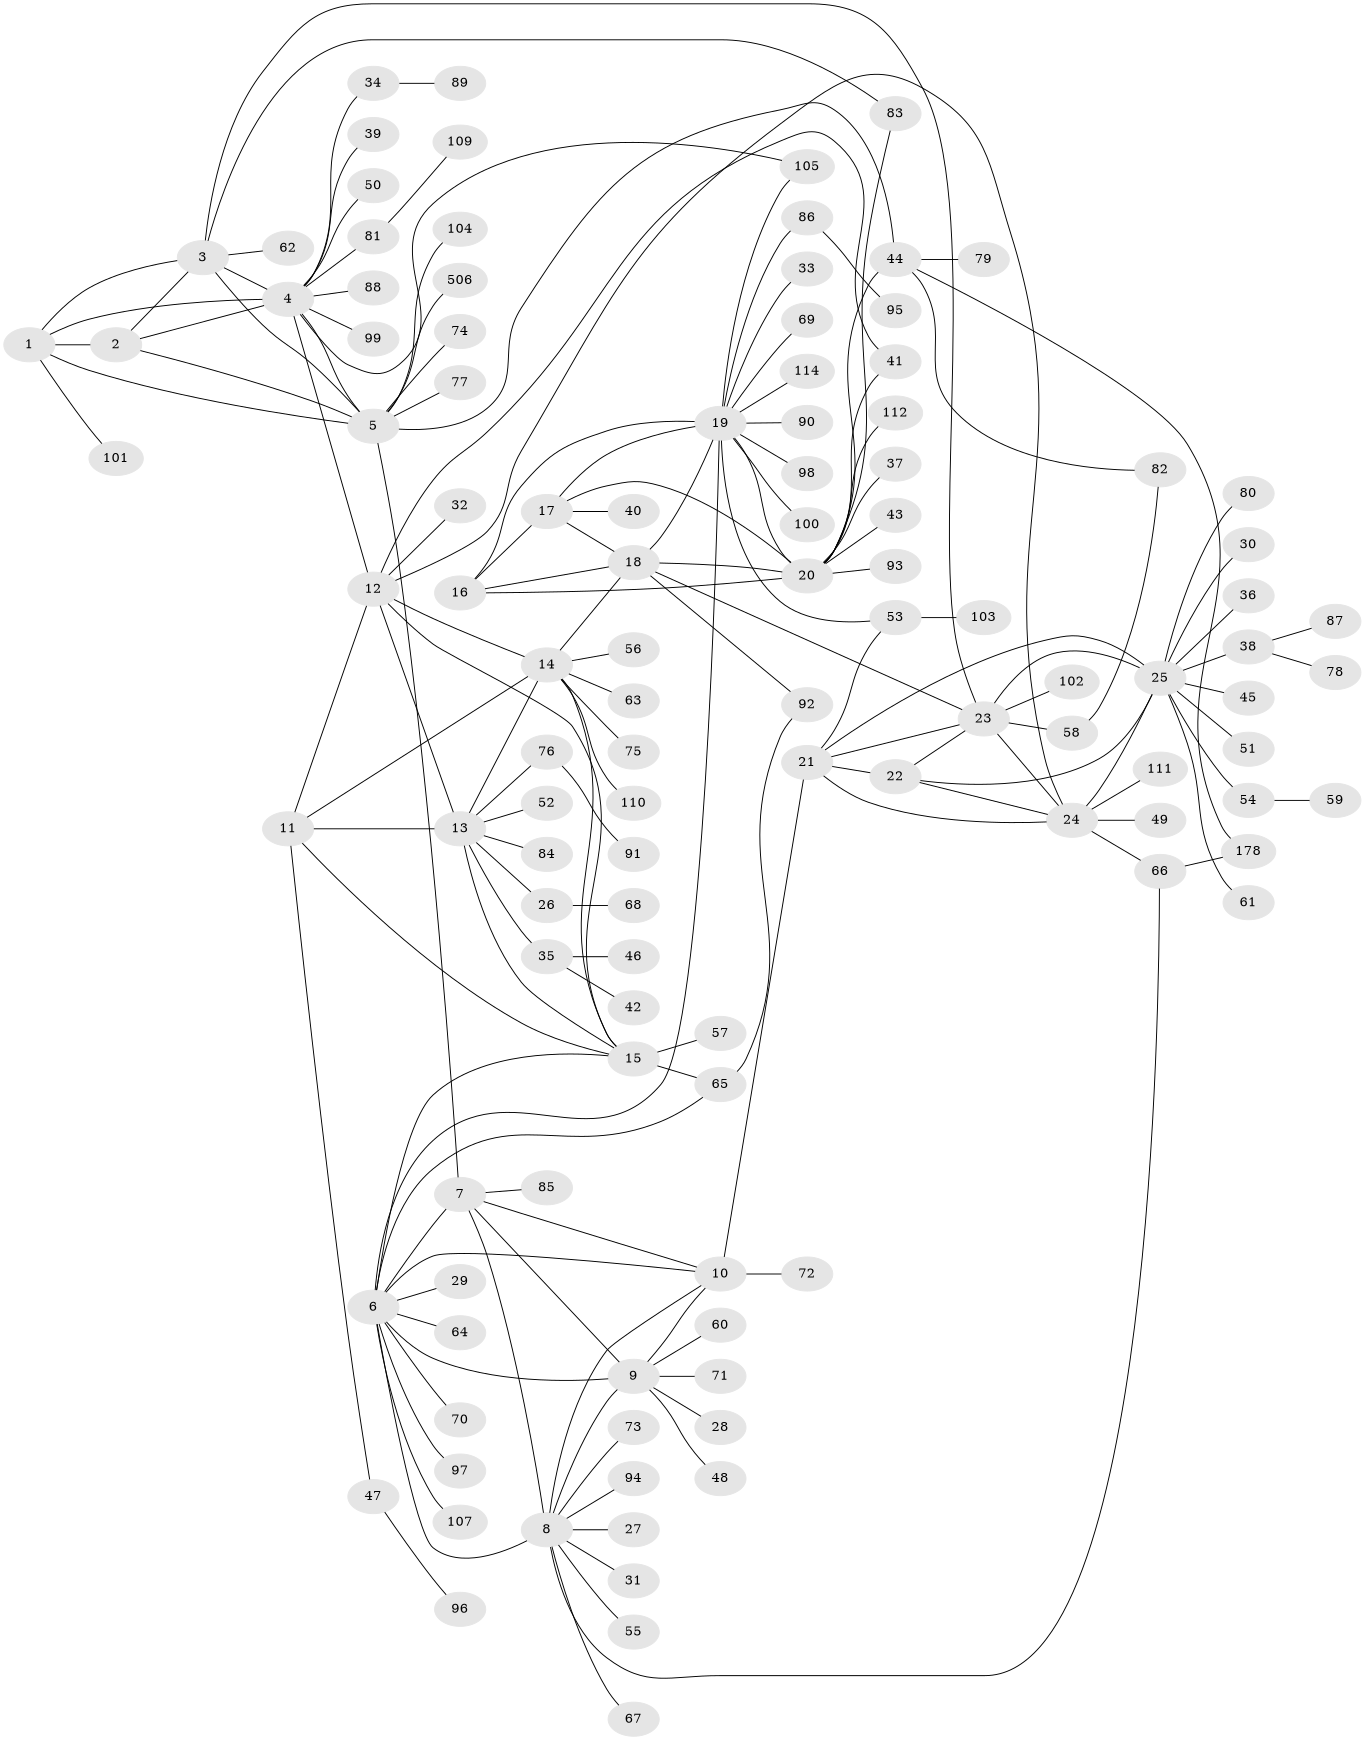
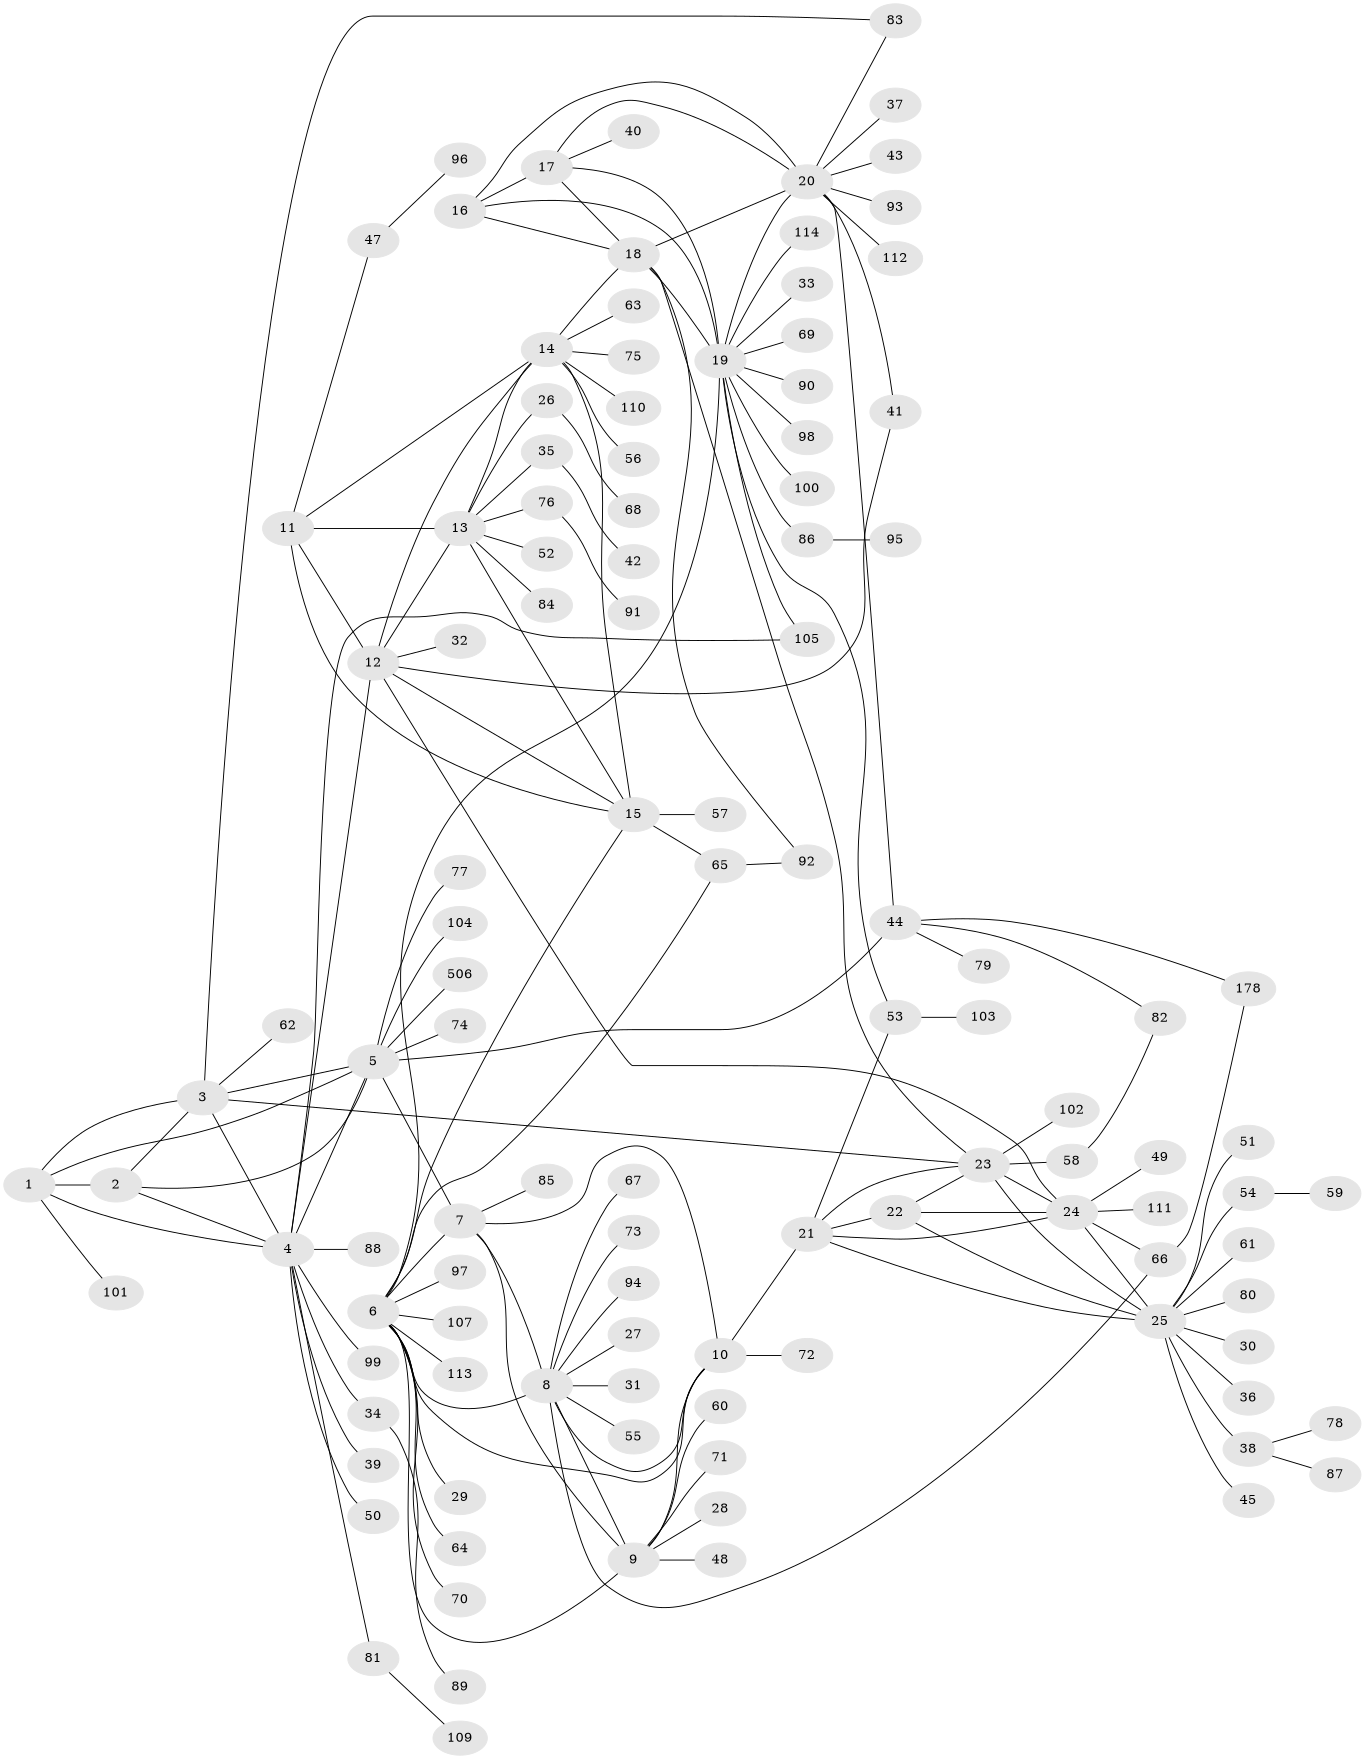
(634, 957) -> none
none -> (460, 1374)
